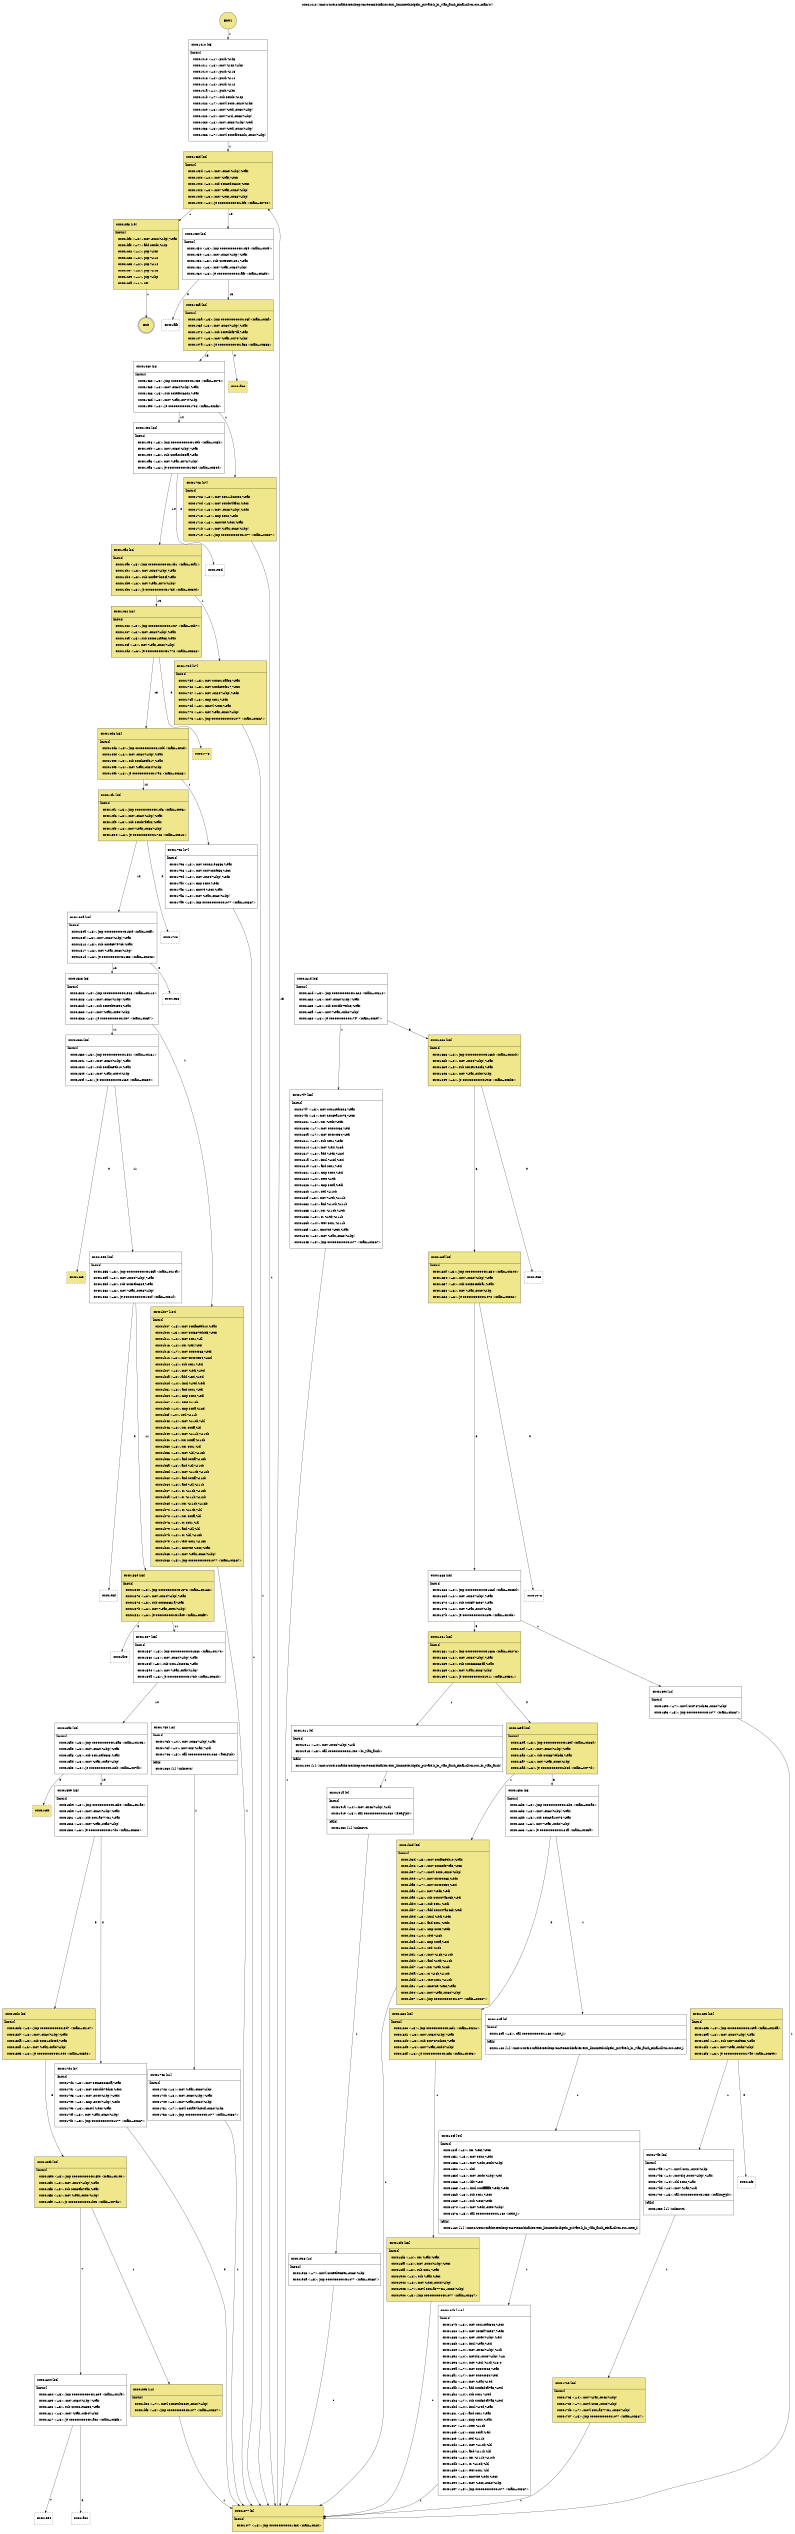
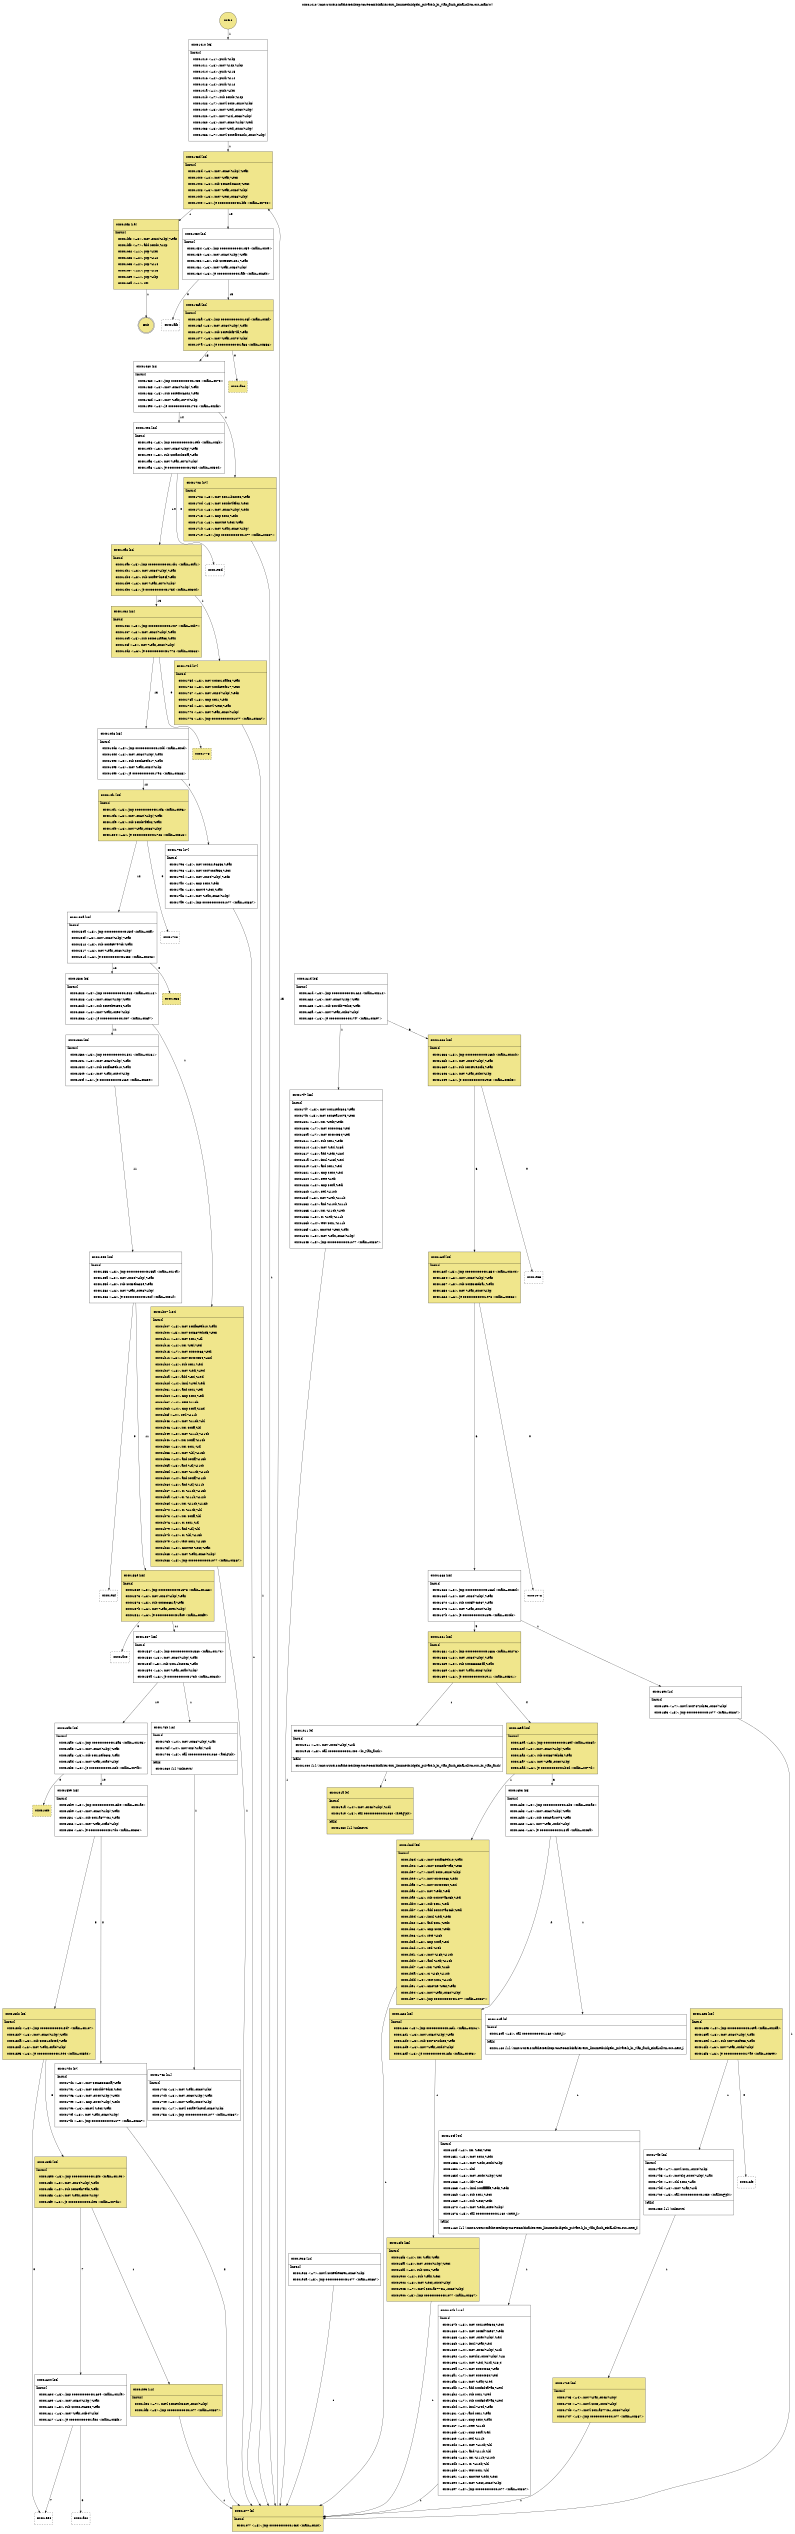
(228, 21) -> (228, 21)
(143, 754) -> (143, 754)
(172, 999) -> (172, 999)
(76, 1277) -> none
none -> (186, 1701)
(370, 1811) -> (370, 1811)
(352, 2043) -> none
none -> (32, 2285)
(234, 2312) -> none
